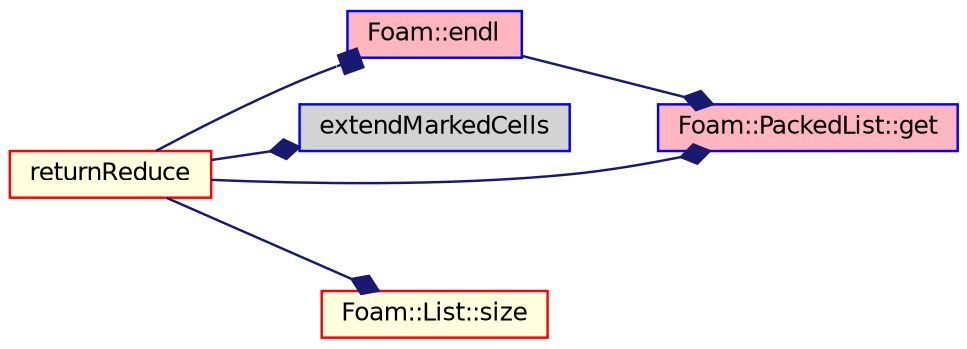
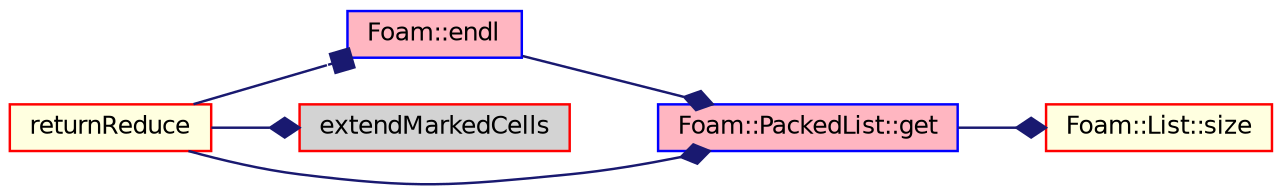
(435, 128) -> (435, 128)
(259, 238) -> (987, 128)
